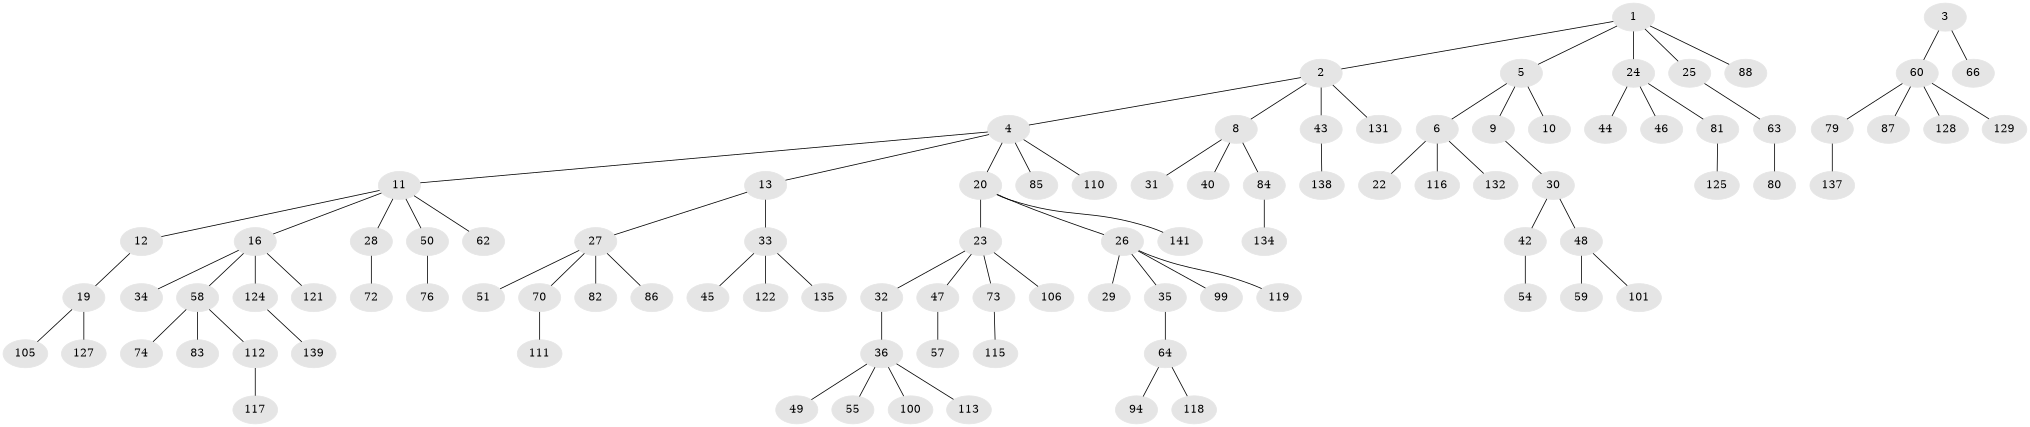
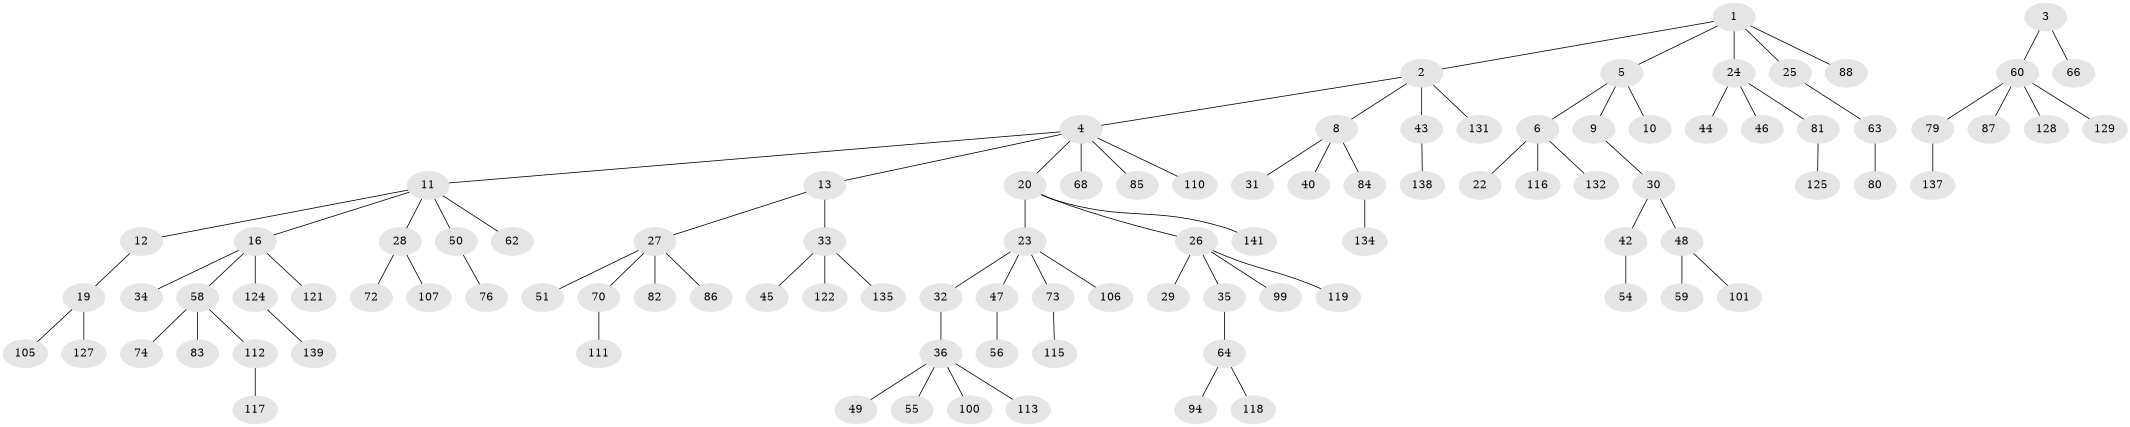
none -> (1081, 185)
none -> (429, 298)
(938, 354) -> (997, 354)
